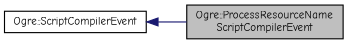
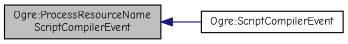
(172, 22) -> (187, 22)
